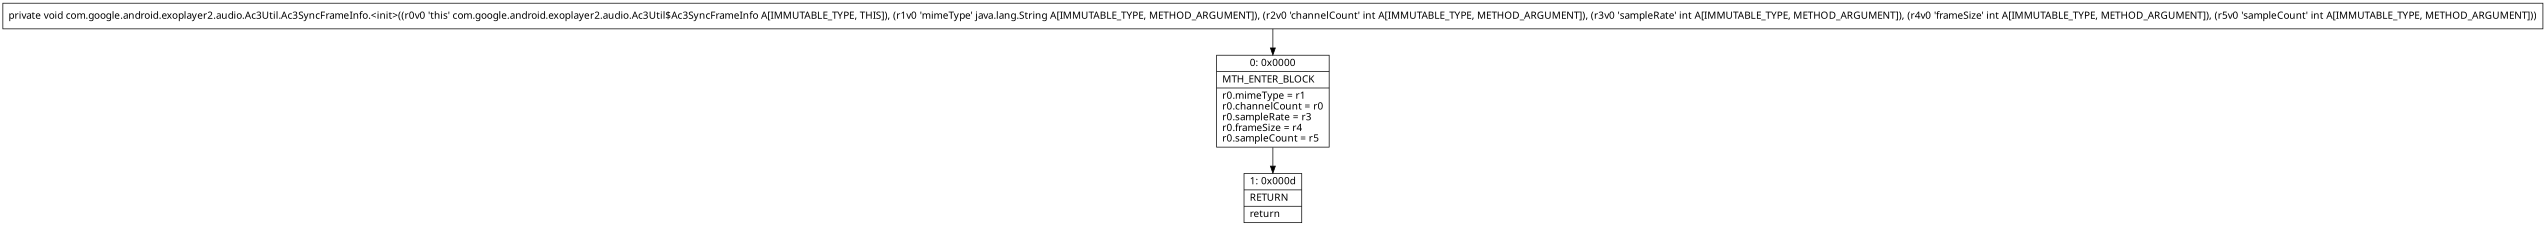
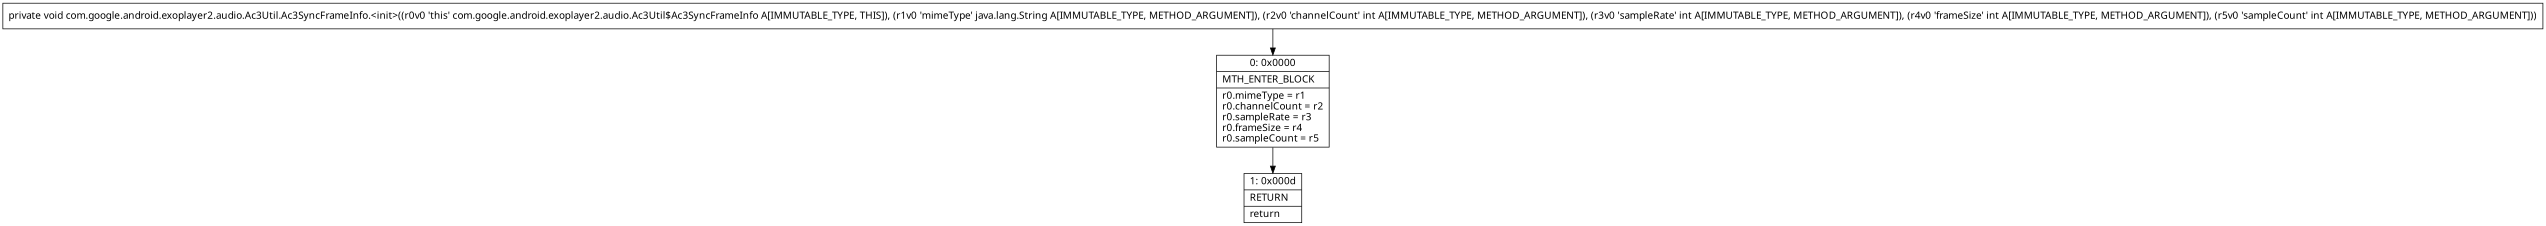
(1273, 107) -> (1273, 107)
